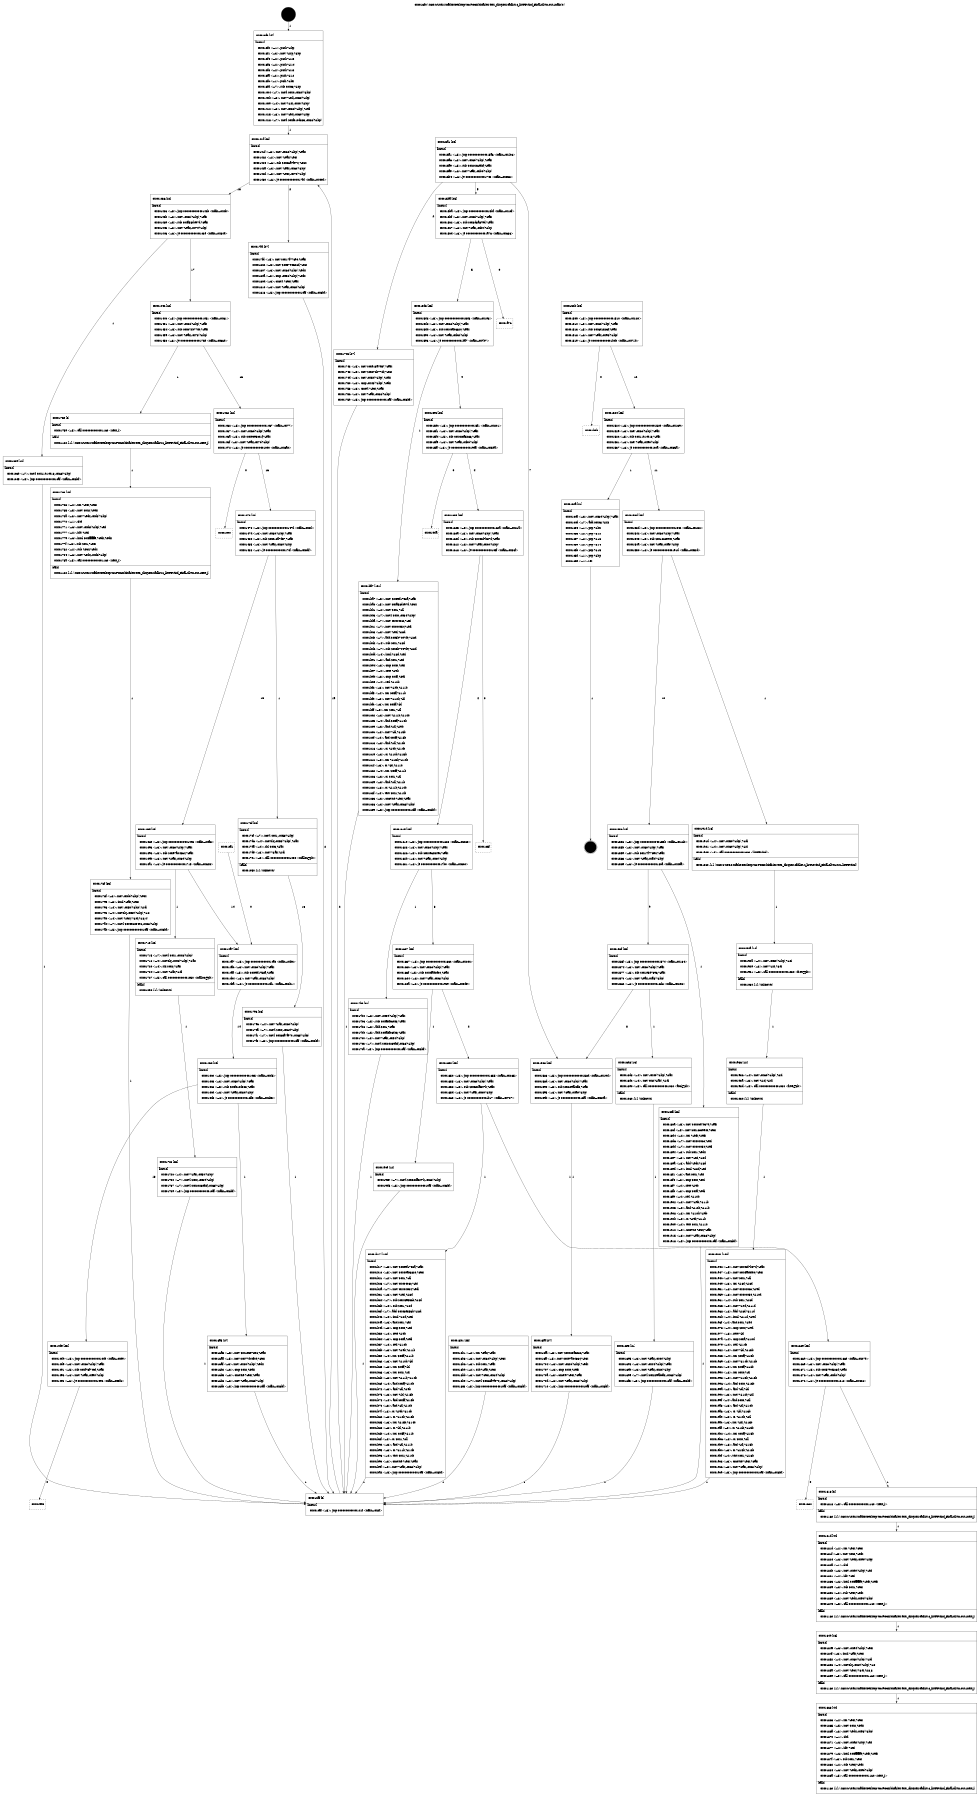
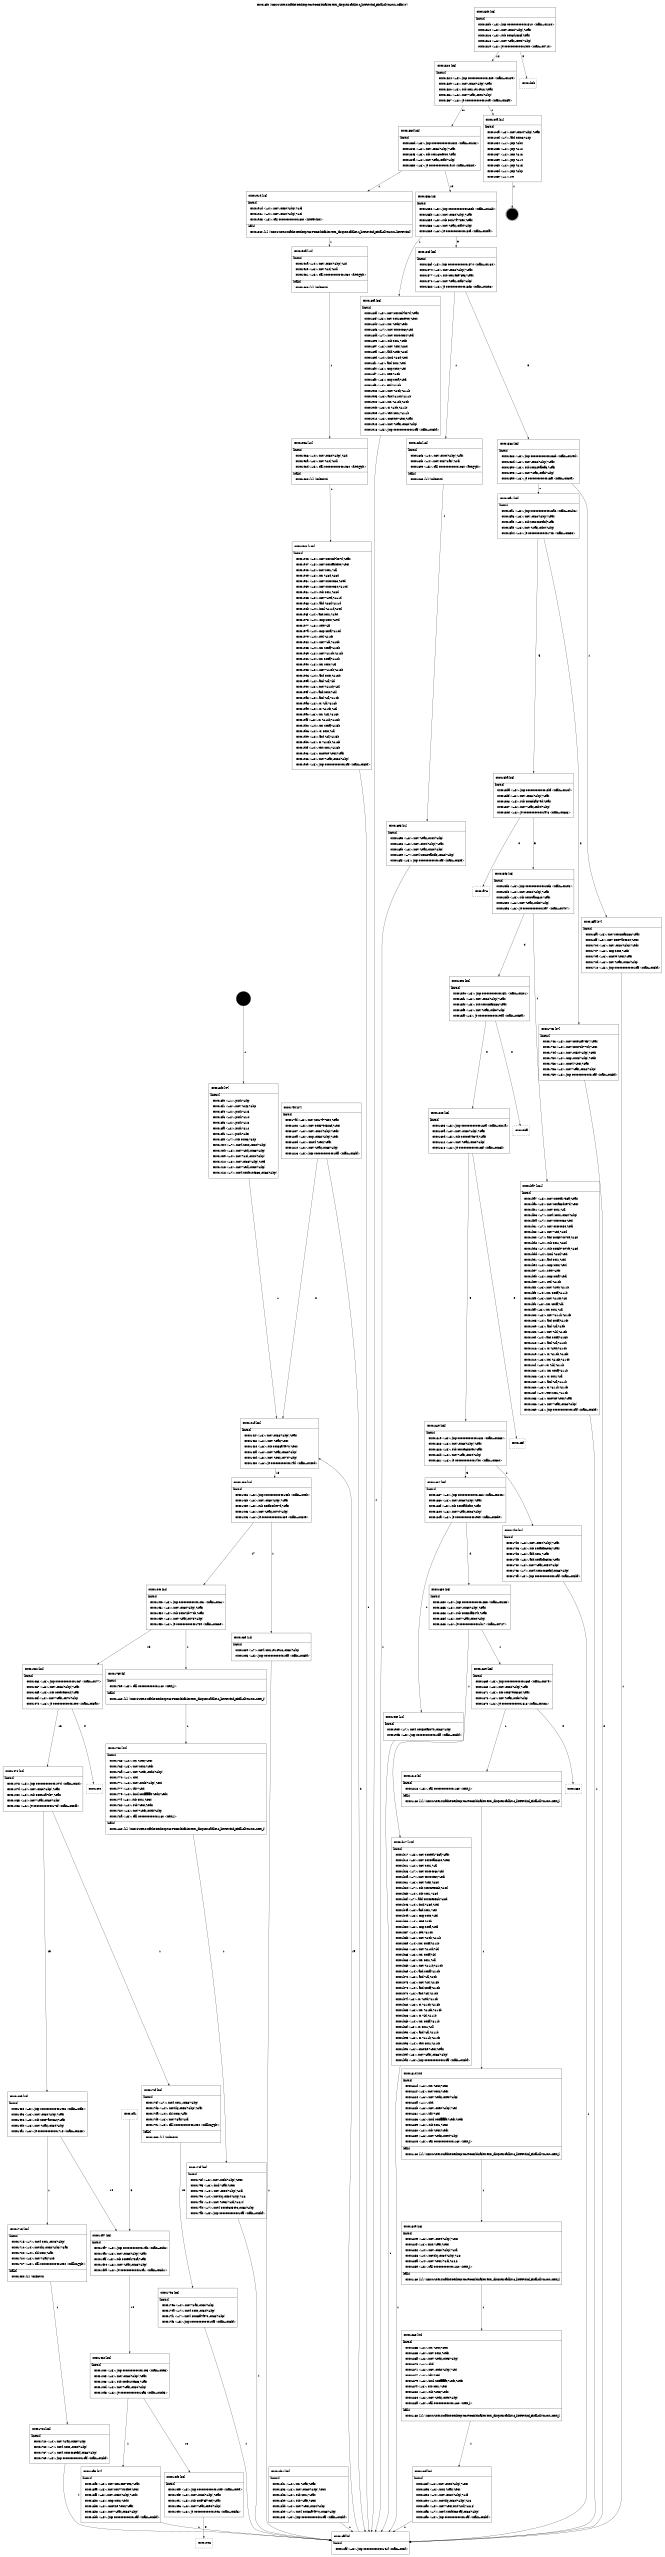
(288, 213) -> (300, 1288)
(529, 619) -> (538, 488)
none -> (452, 2495)
